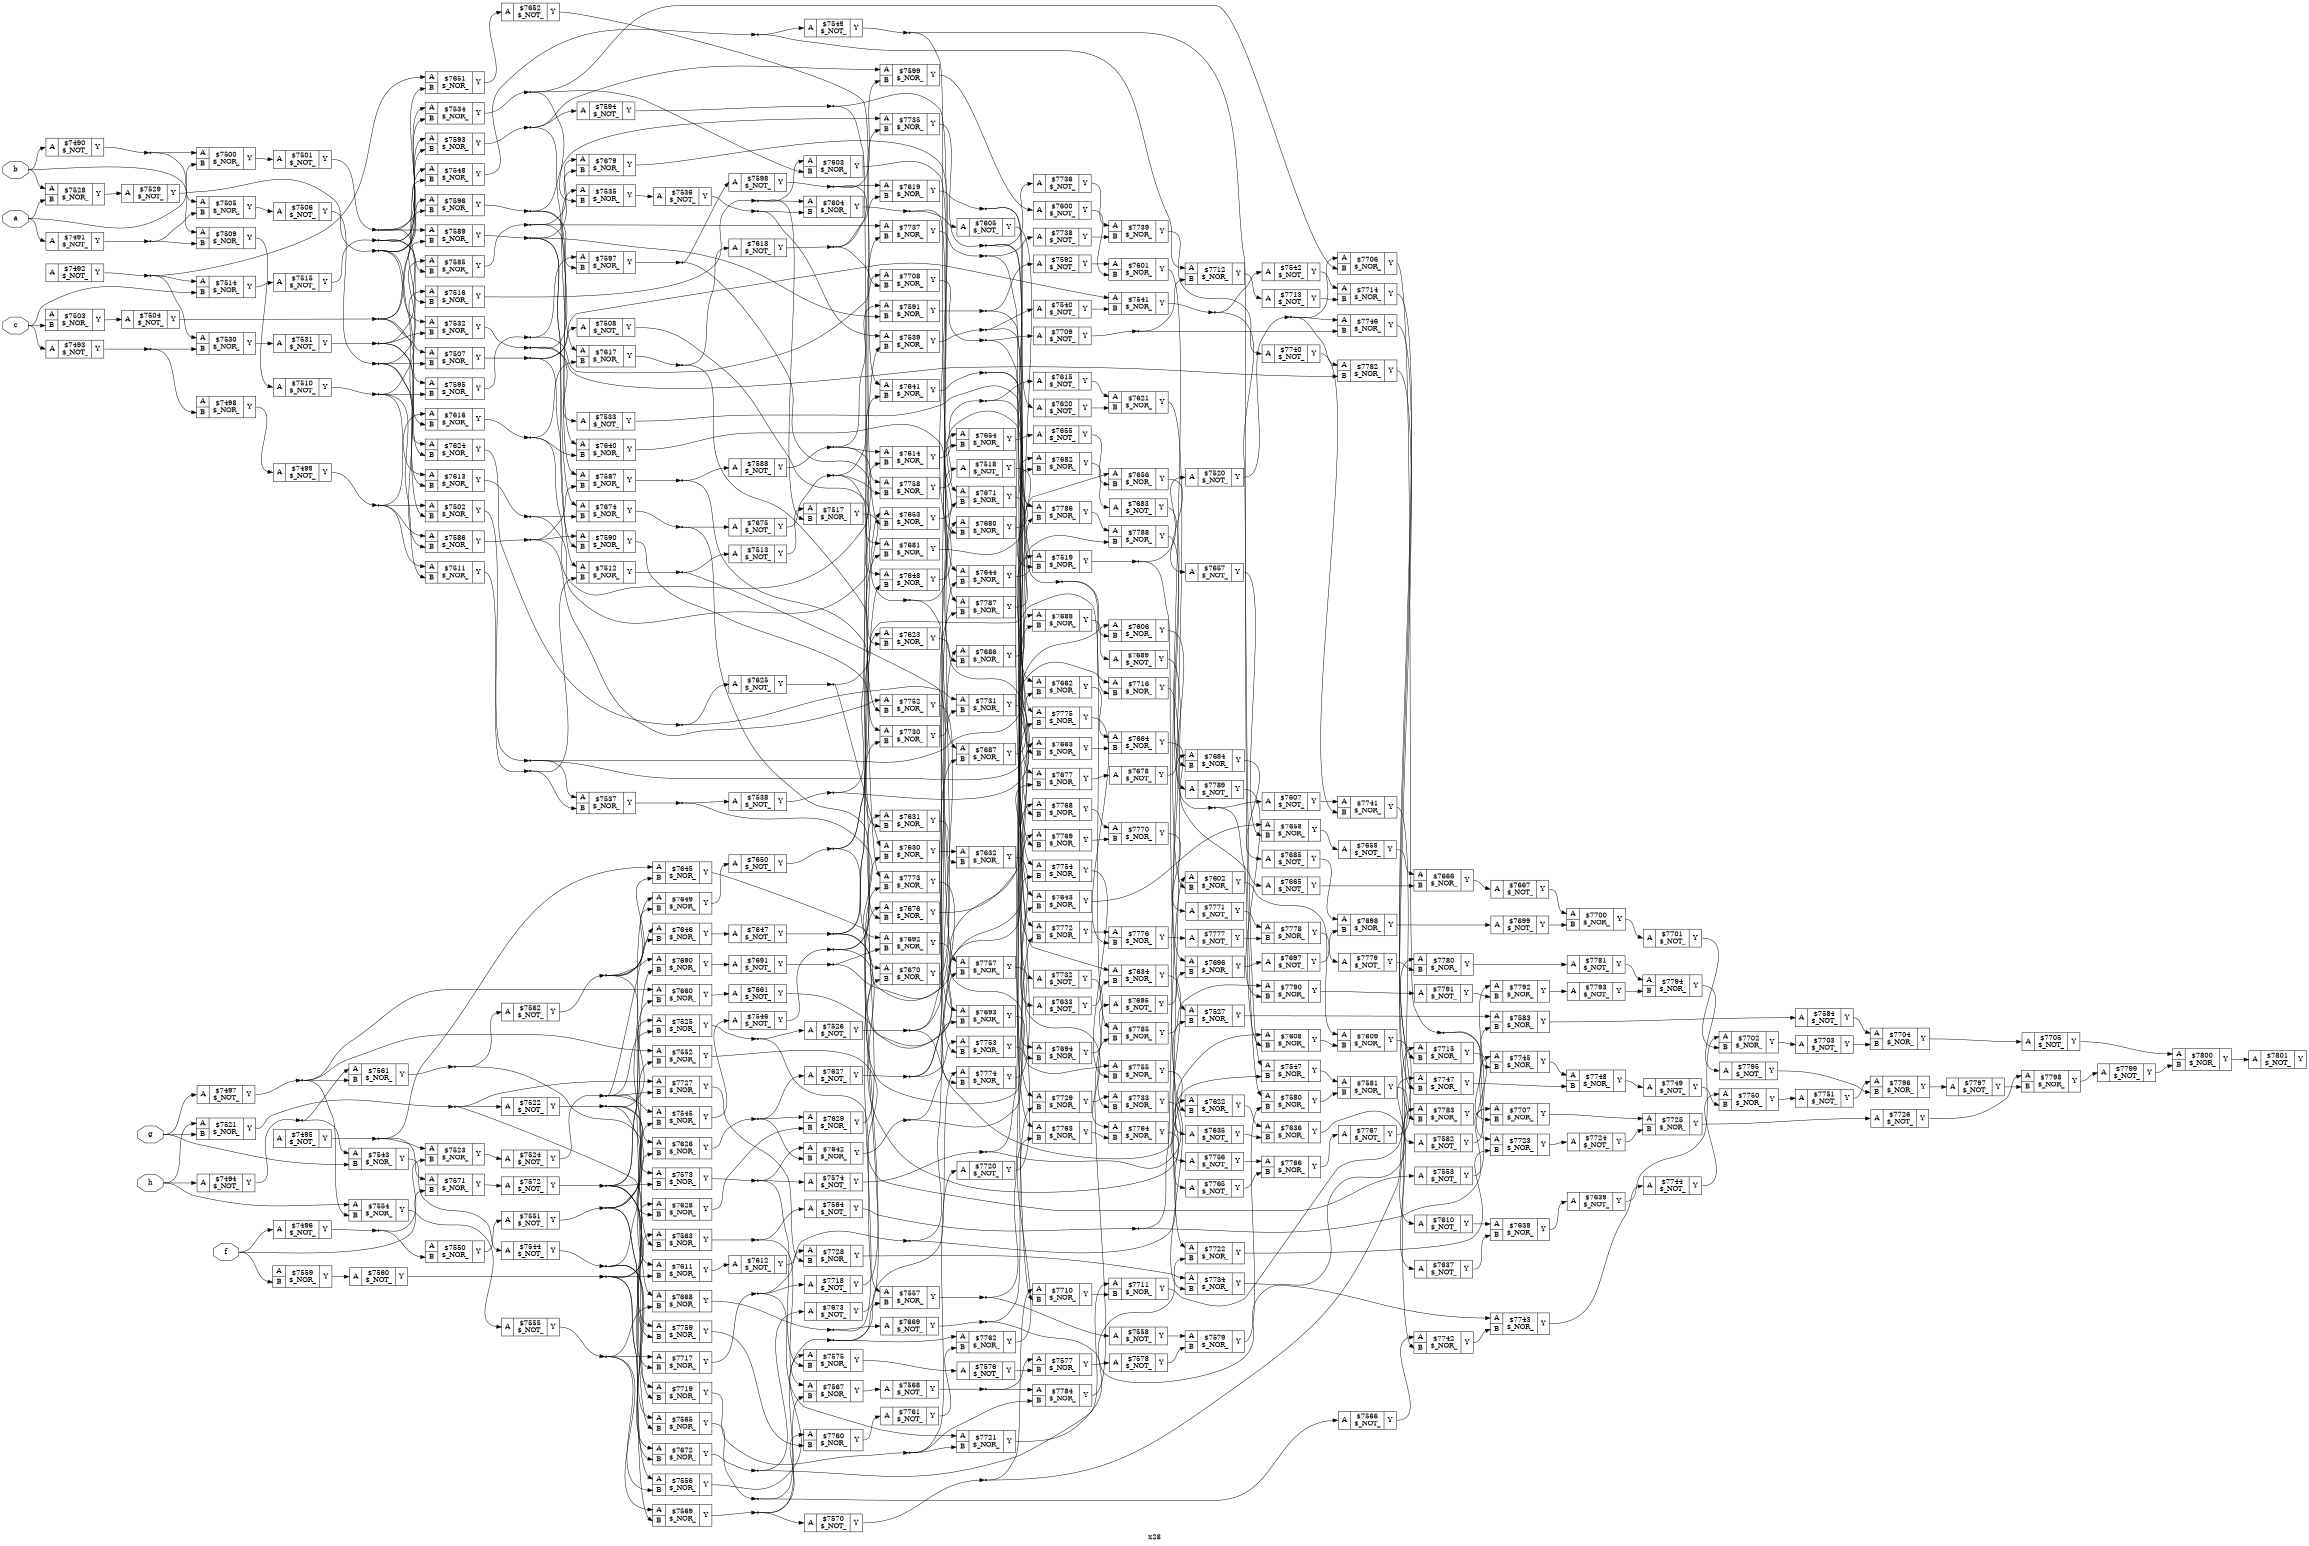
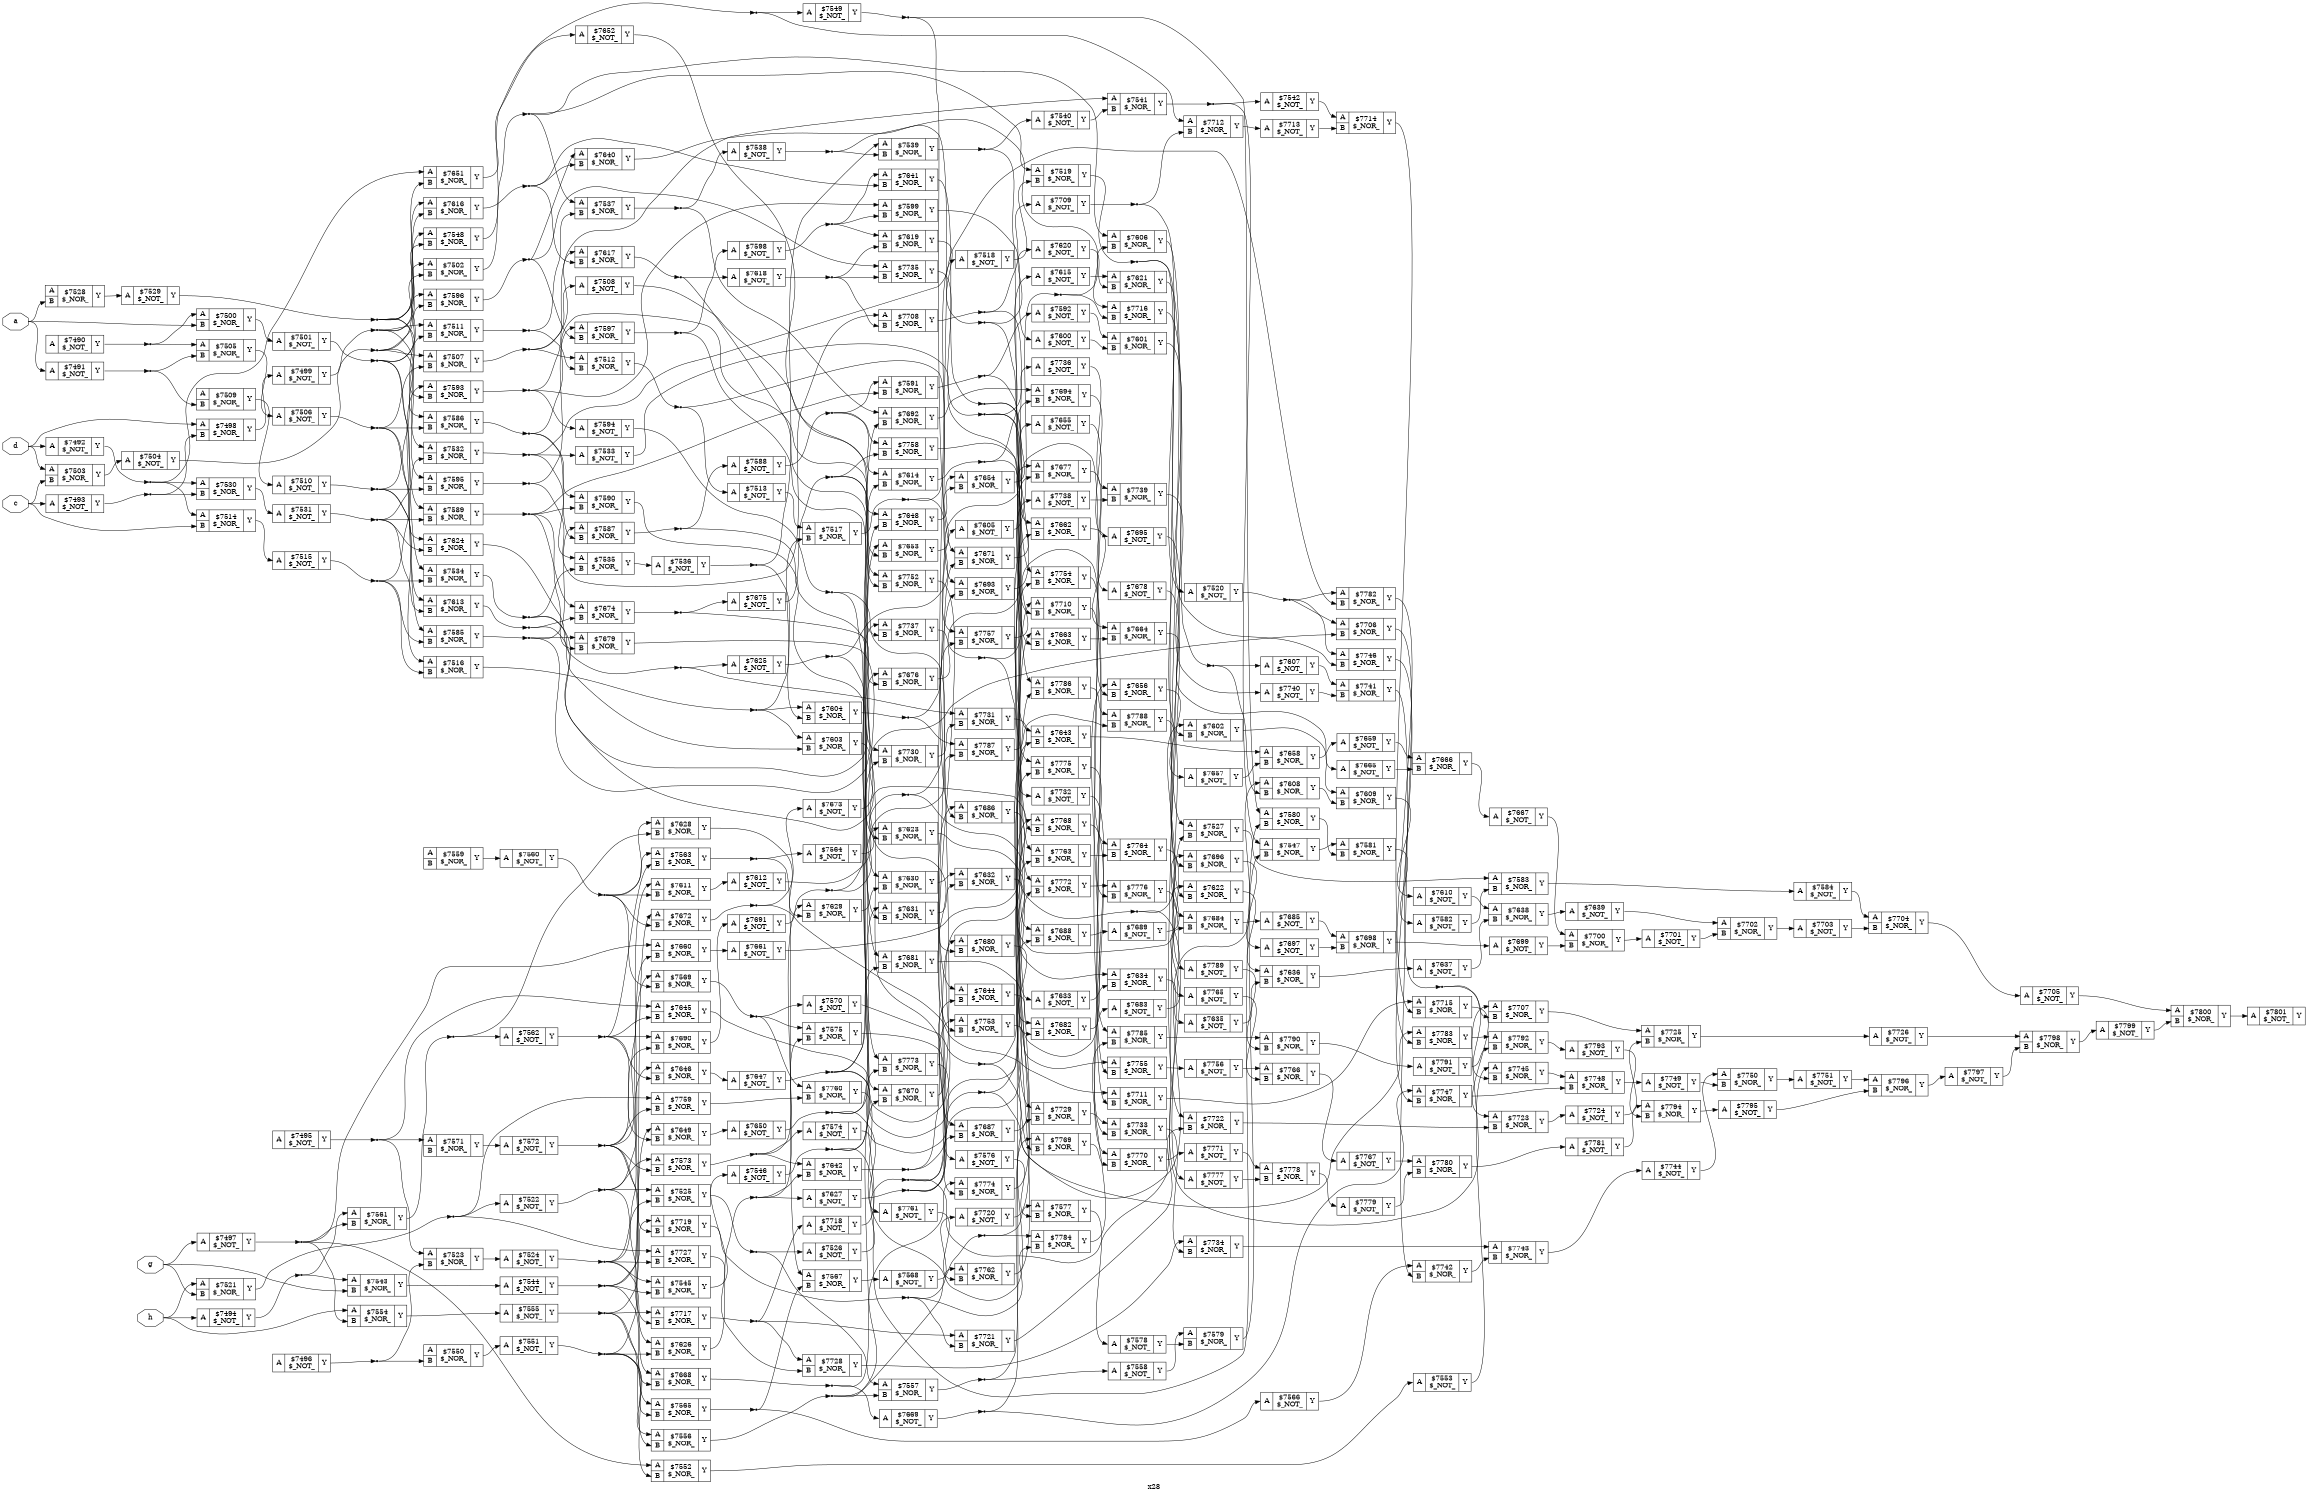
(16, 170) -> none
none -> (16, 446)
(226, 1252) -> none
